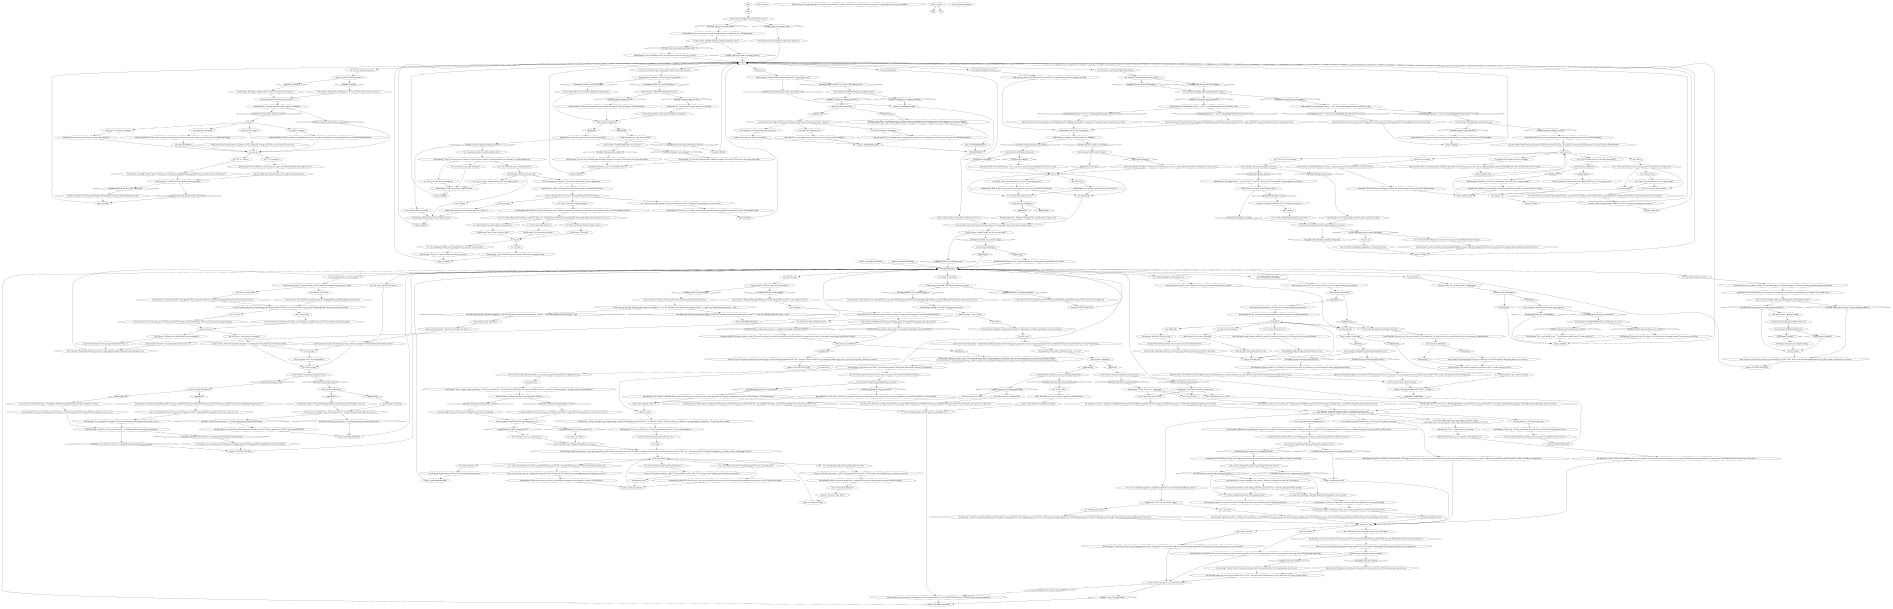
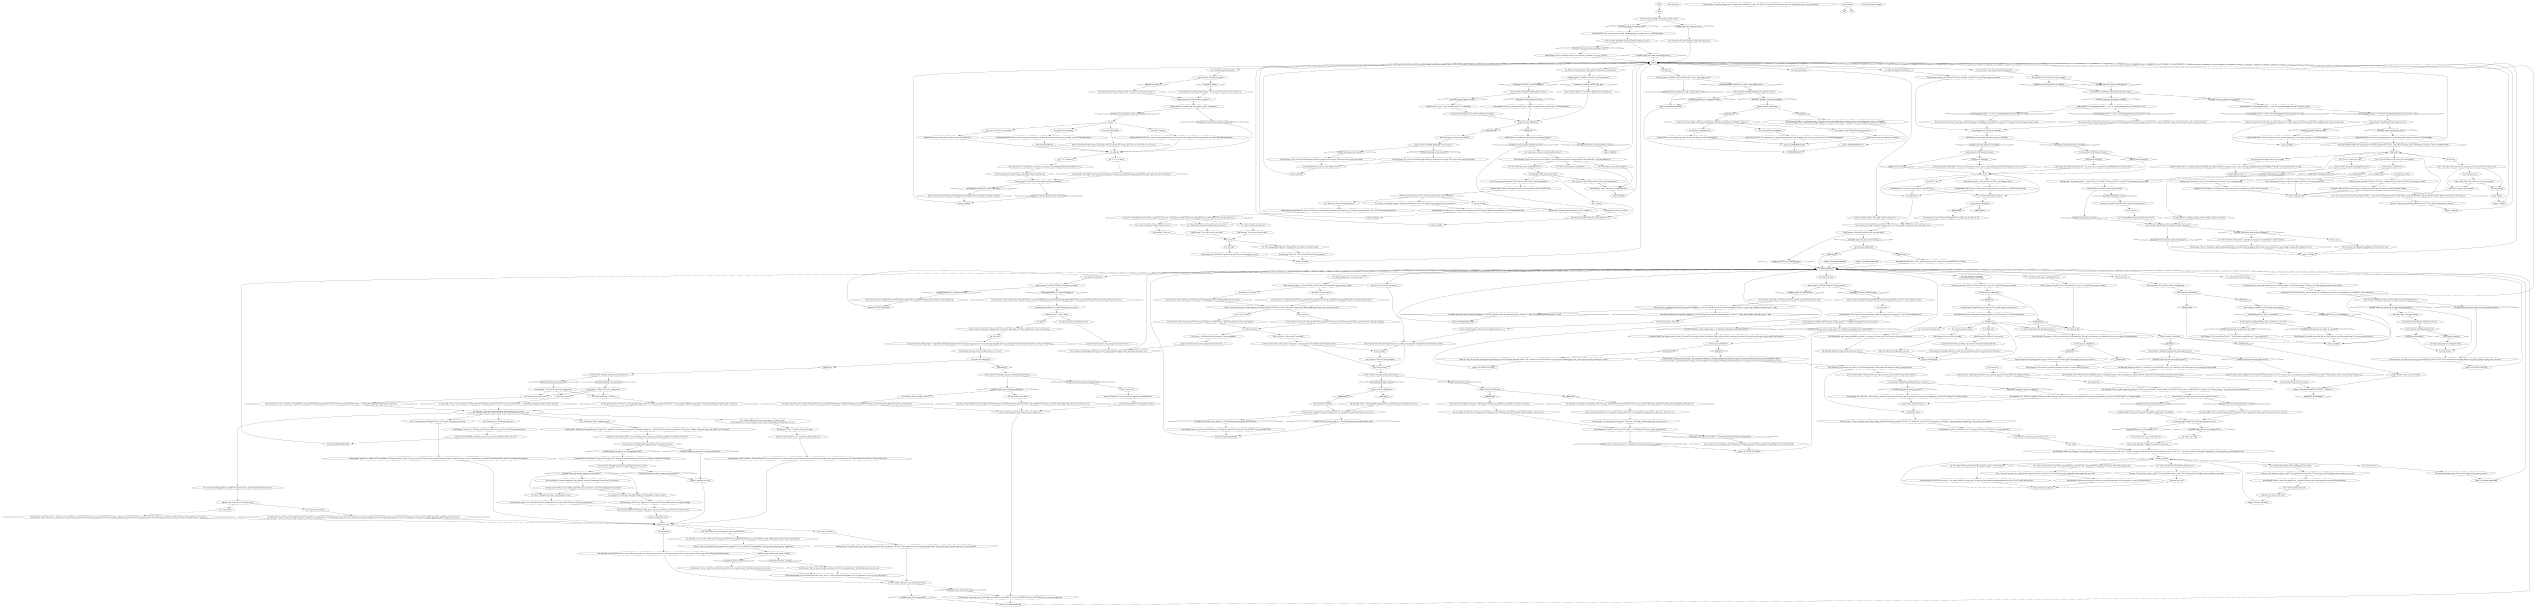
(1496, 156) -> none
